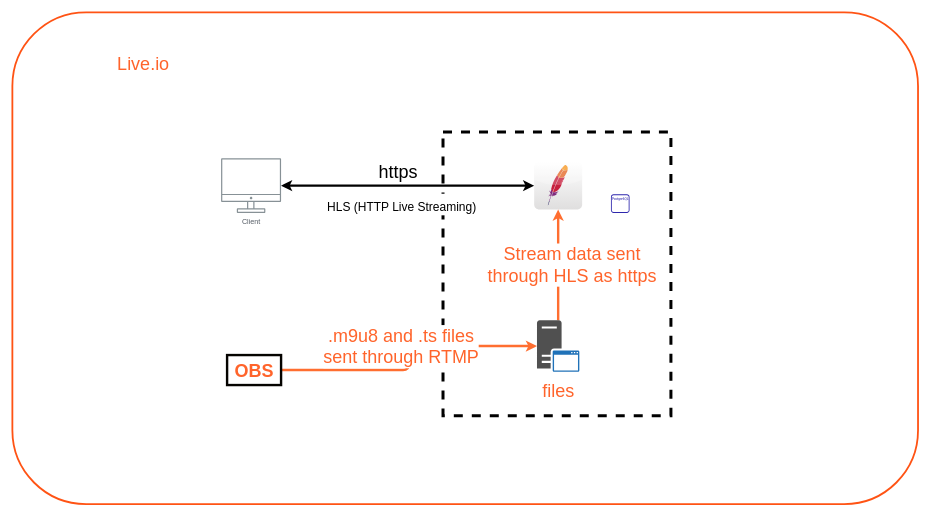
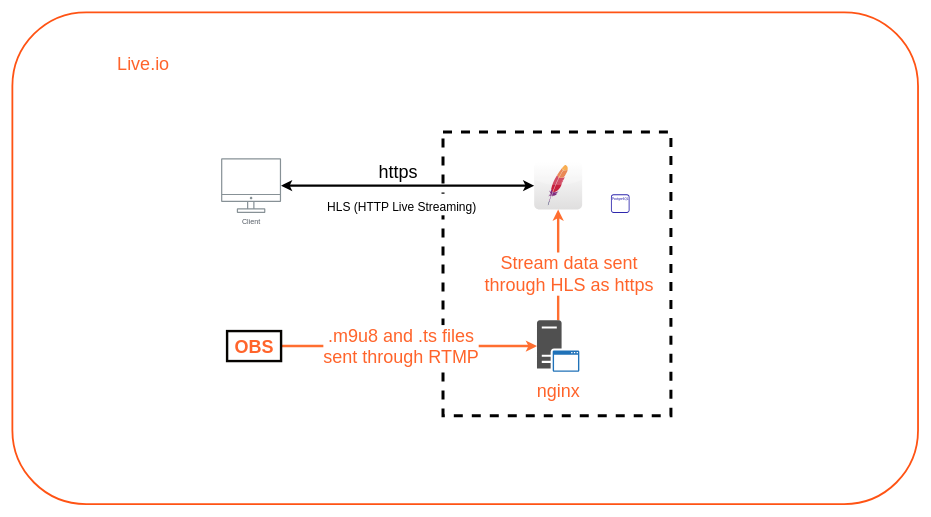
(572, 265) -> (569, 274)
(254, 370) -> (254, 346)
(559, 391) -> (559, 391)
